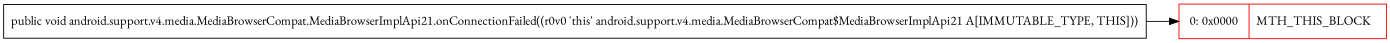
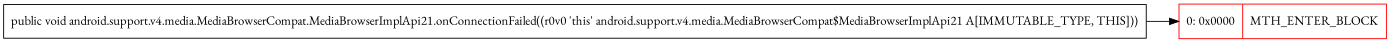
(1314, 21) -> (1315, 21)
